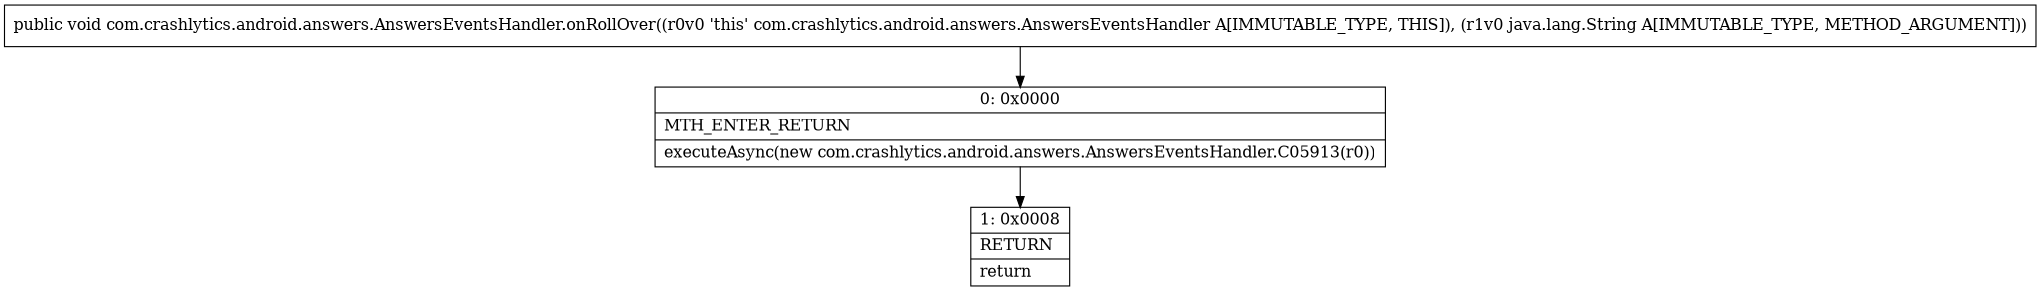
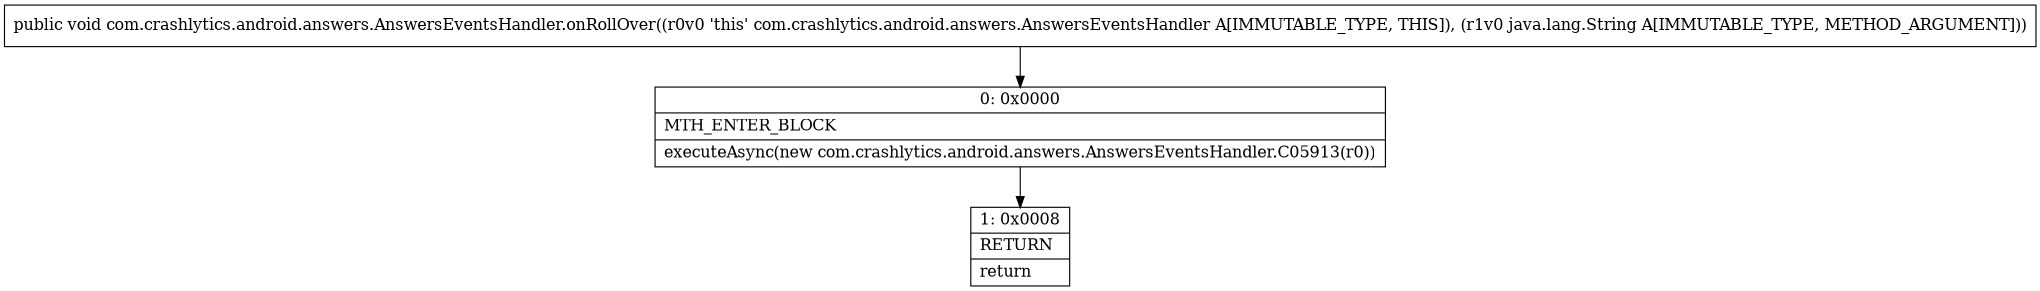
(757, 126) -> (751, 126)
